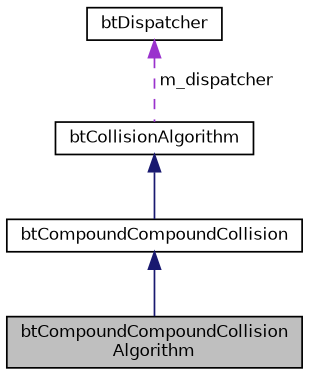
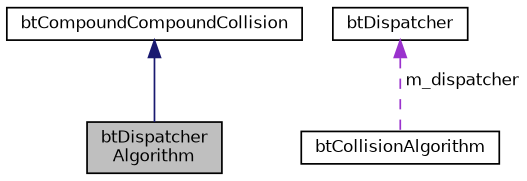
(154, 196) -> none
(154, 342) -> (154, 148)
